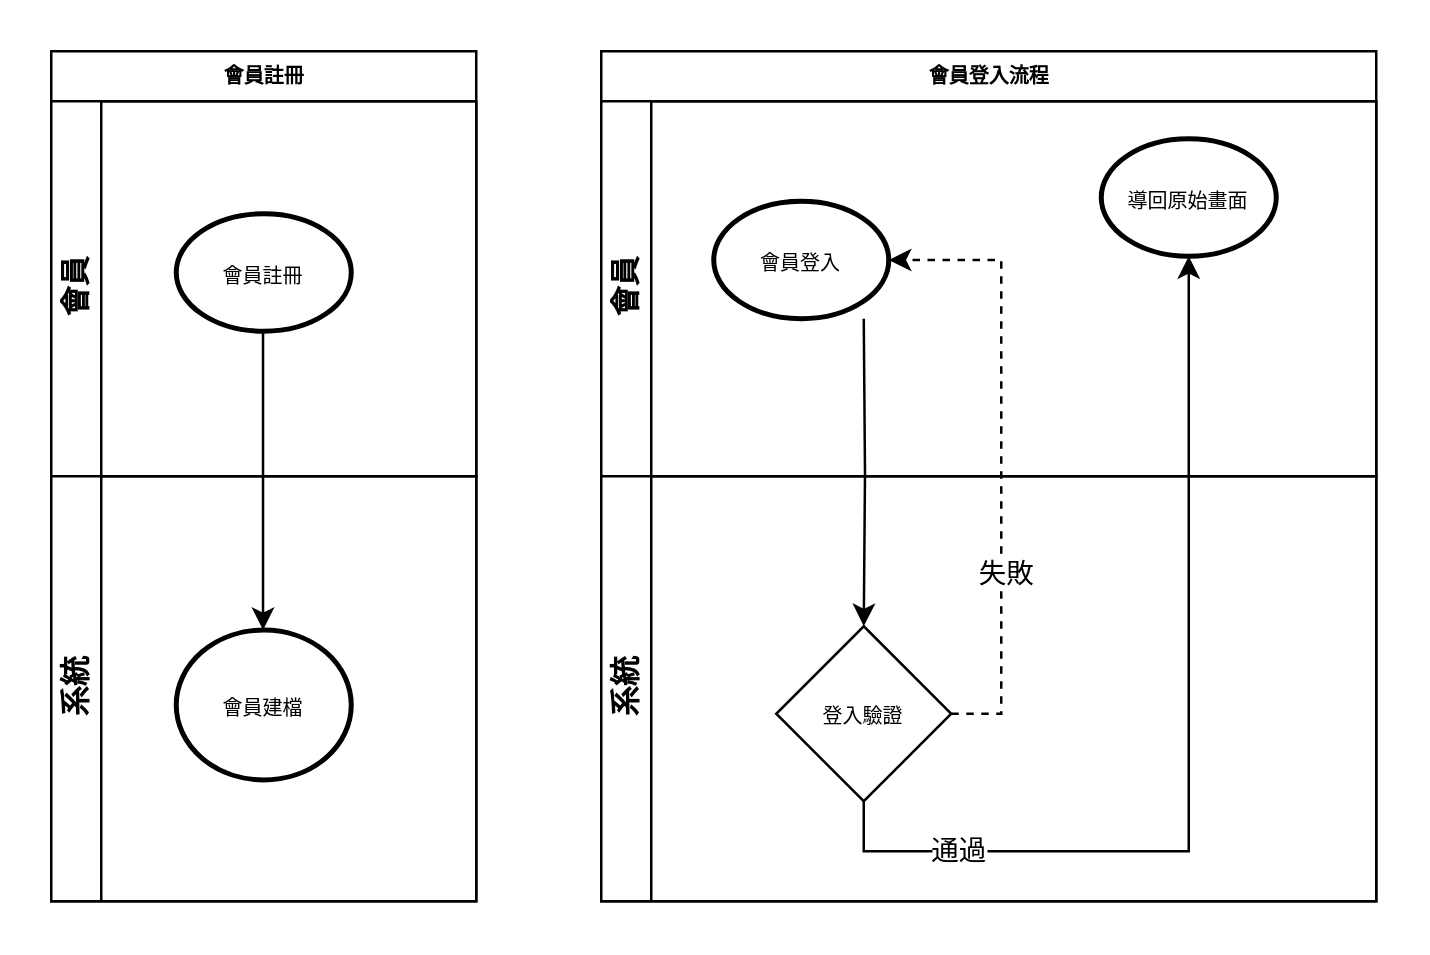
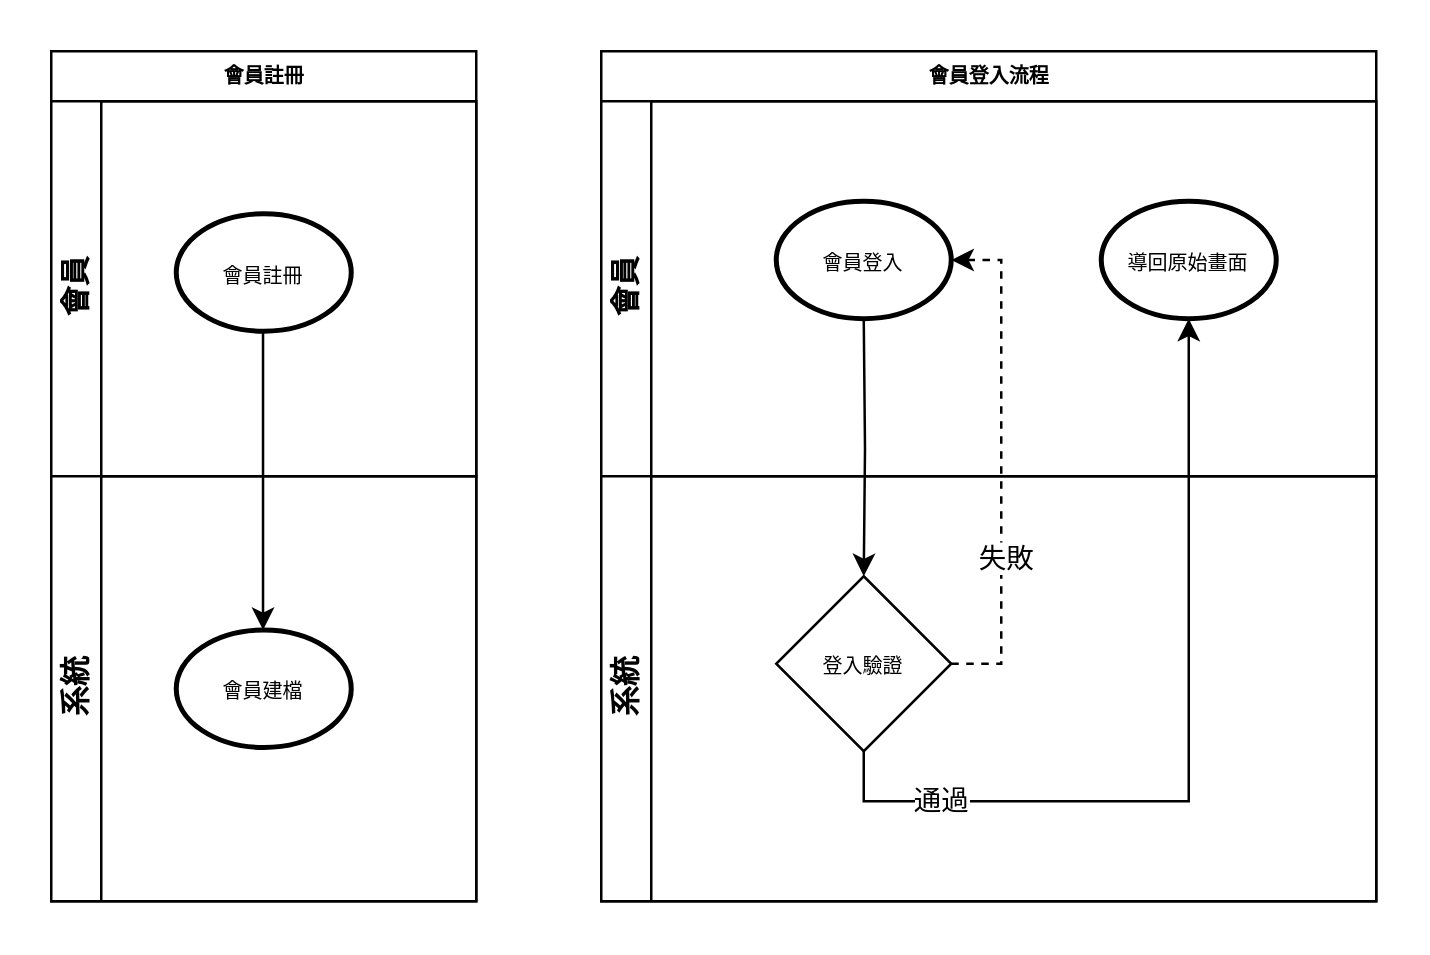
(1189, 198) -> (1189, 260)
(801, 260) -> (864, 260)
(264, 705) -> (264, 689)
(864, 714) -> (864, 664)
